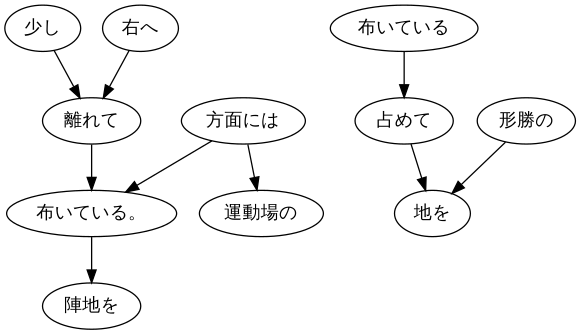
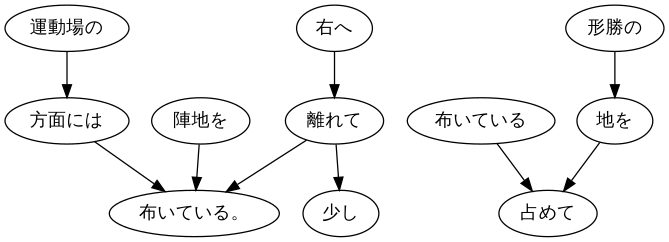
(64, 69) -> (337, 161)
(251, 161) -> (67, 68)
(416, 161) -> (586, 162)
(92, 253) -> (198, 161)
